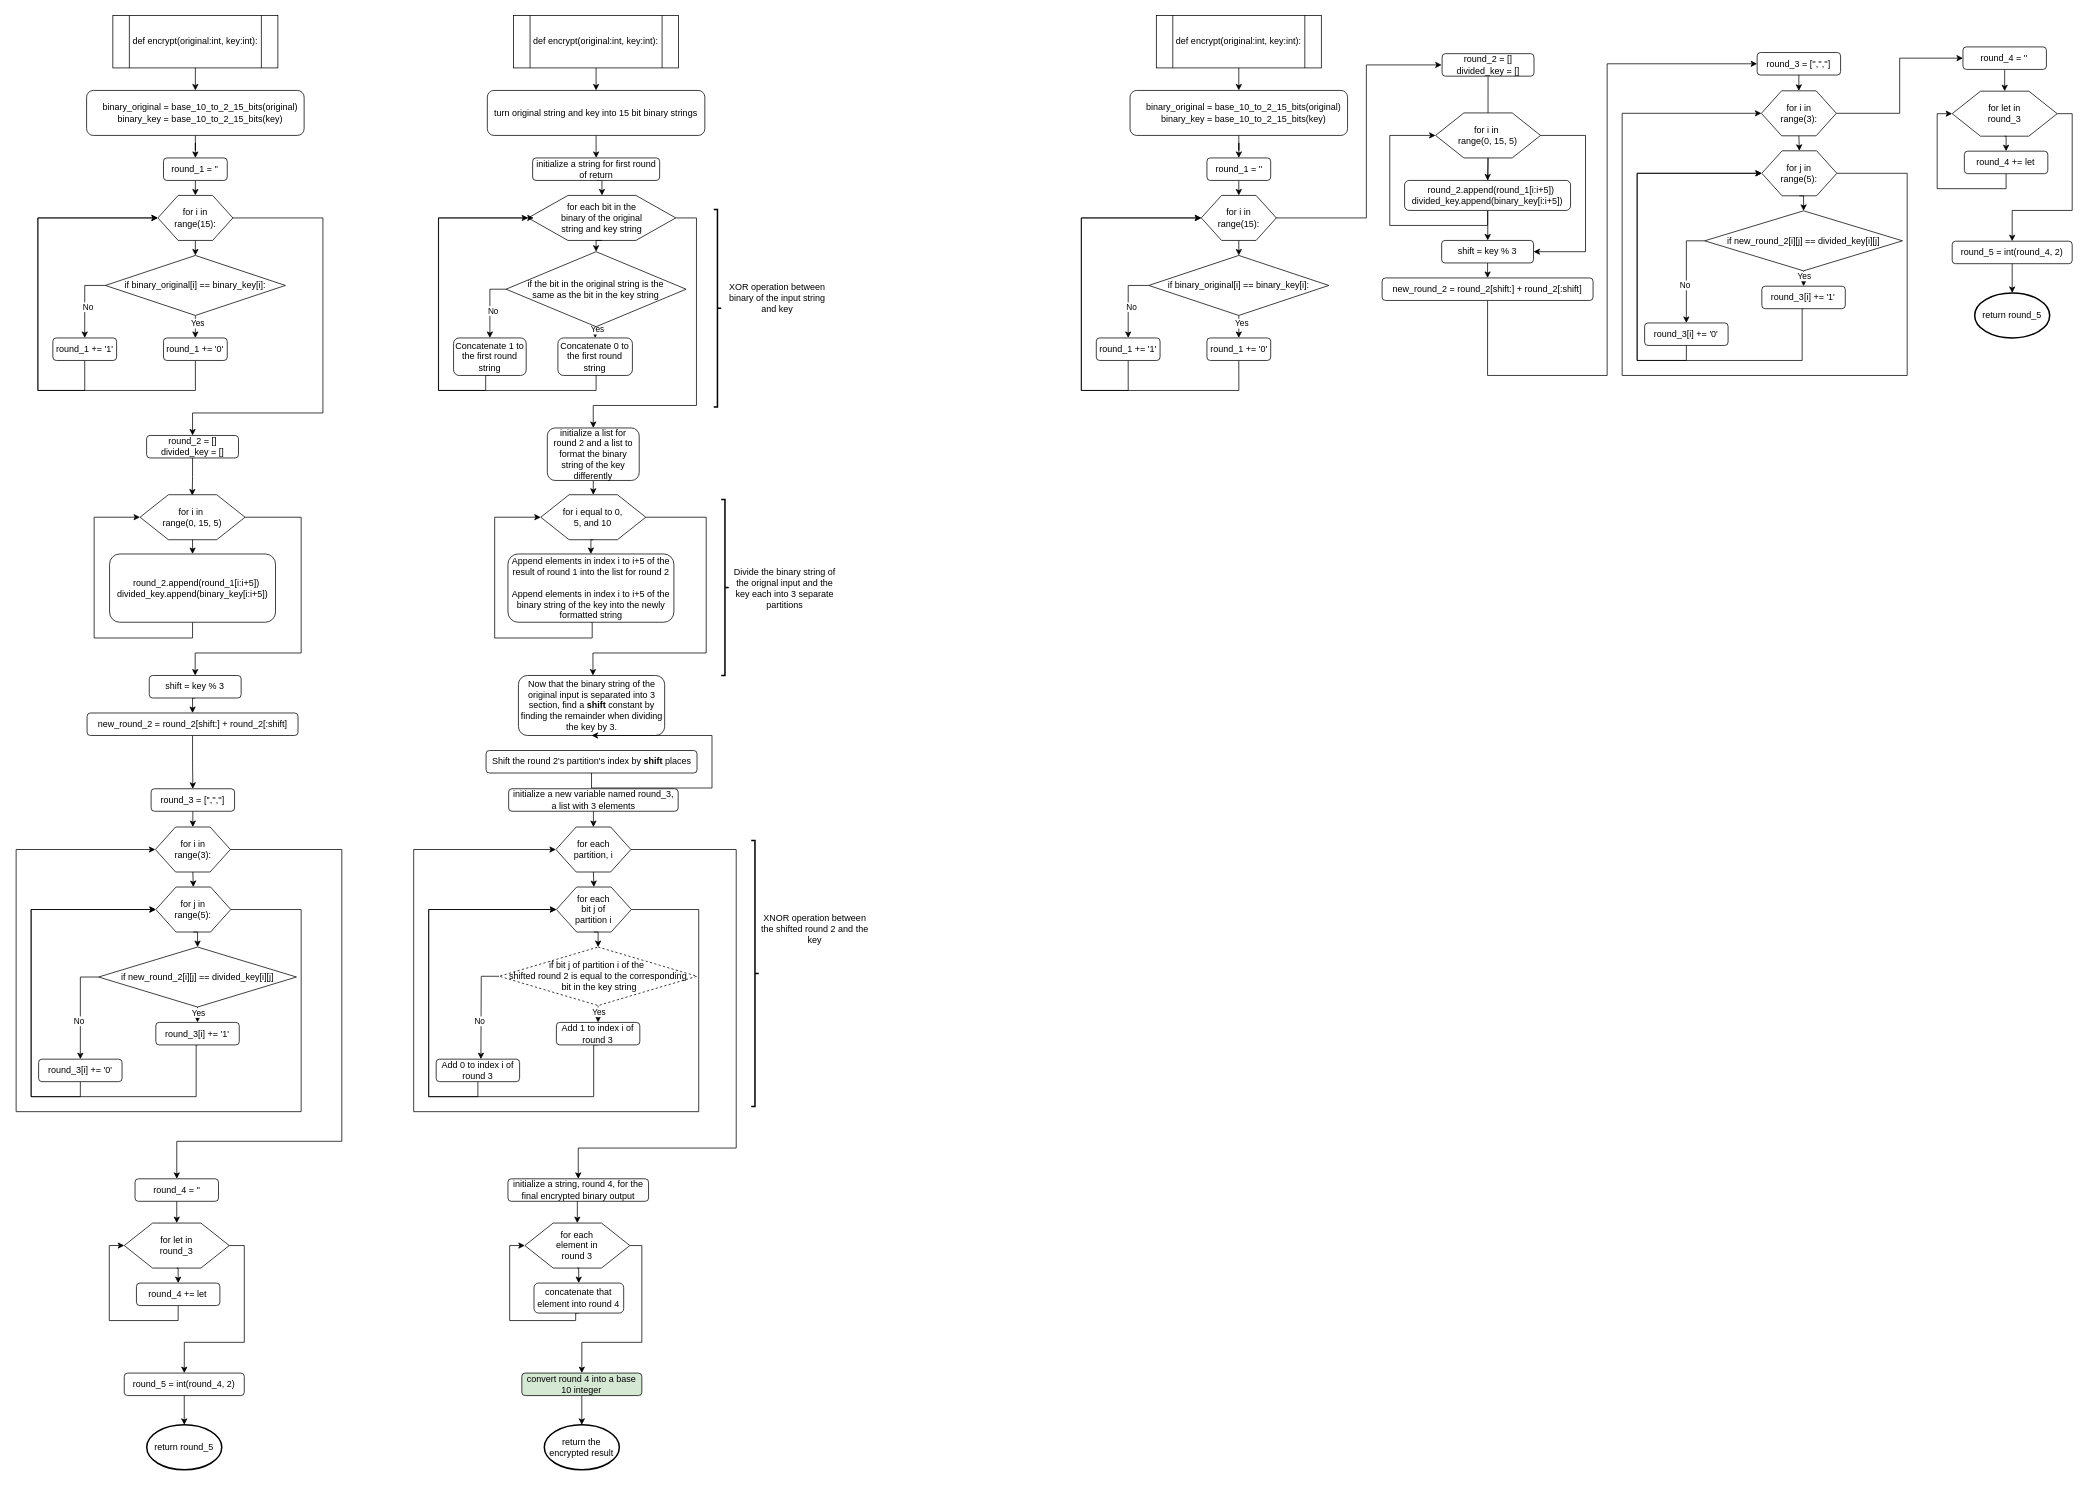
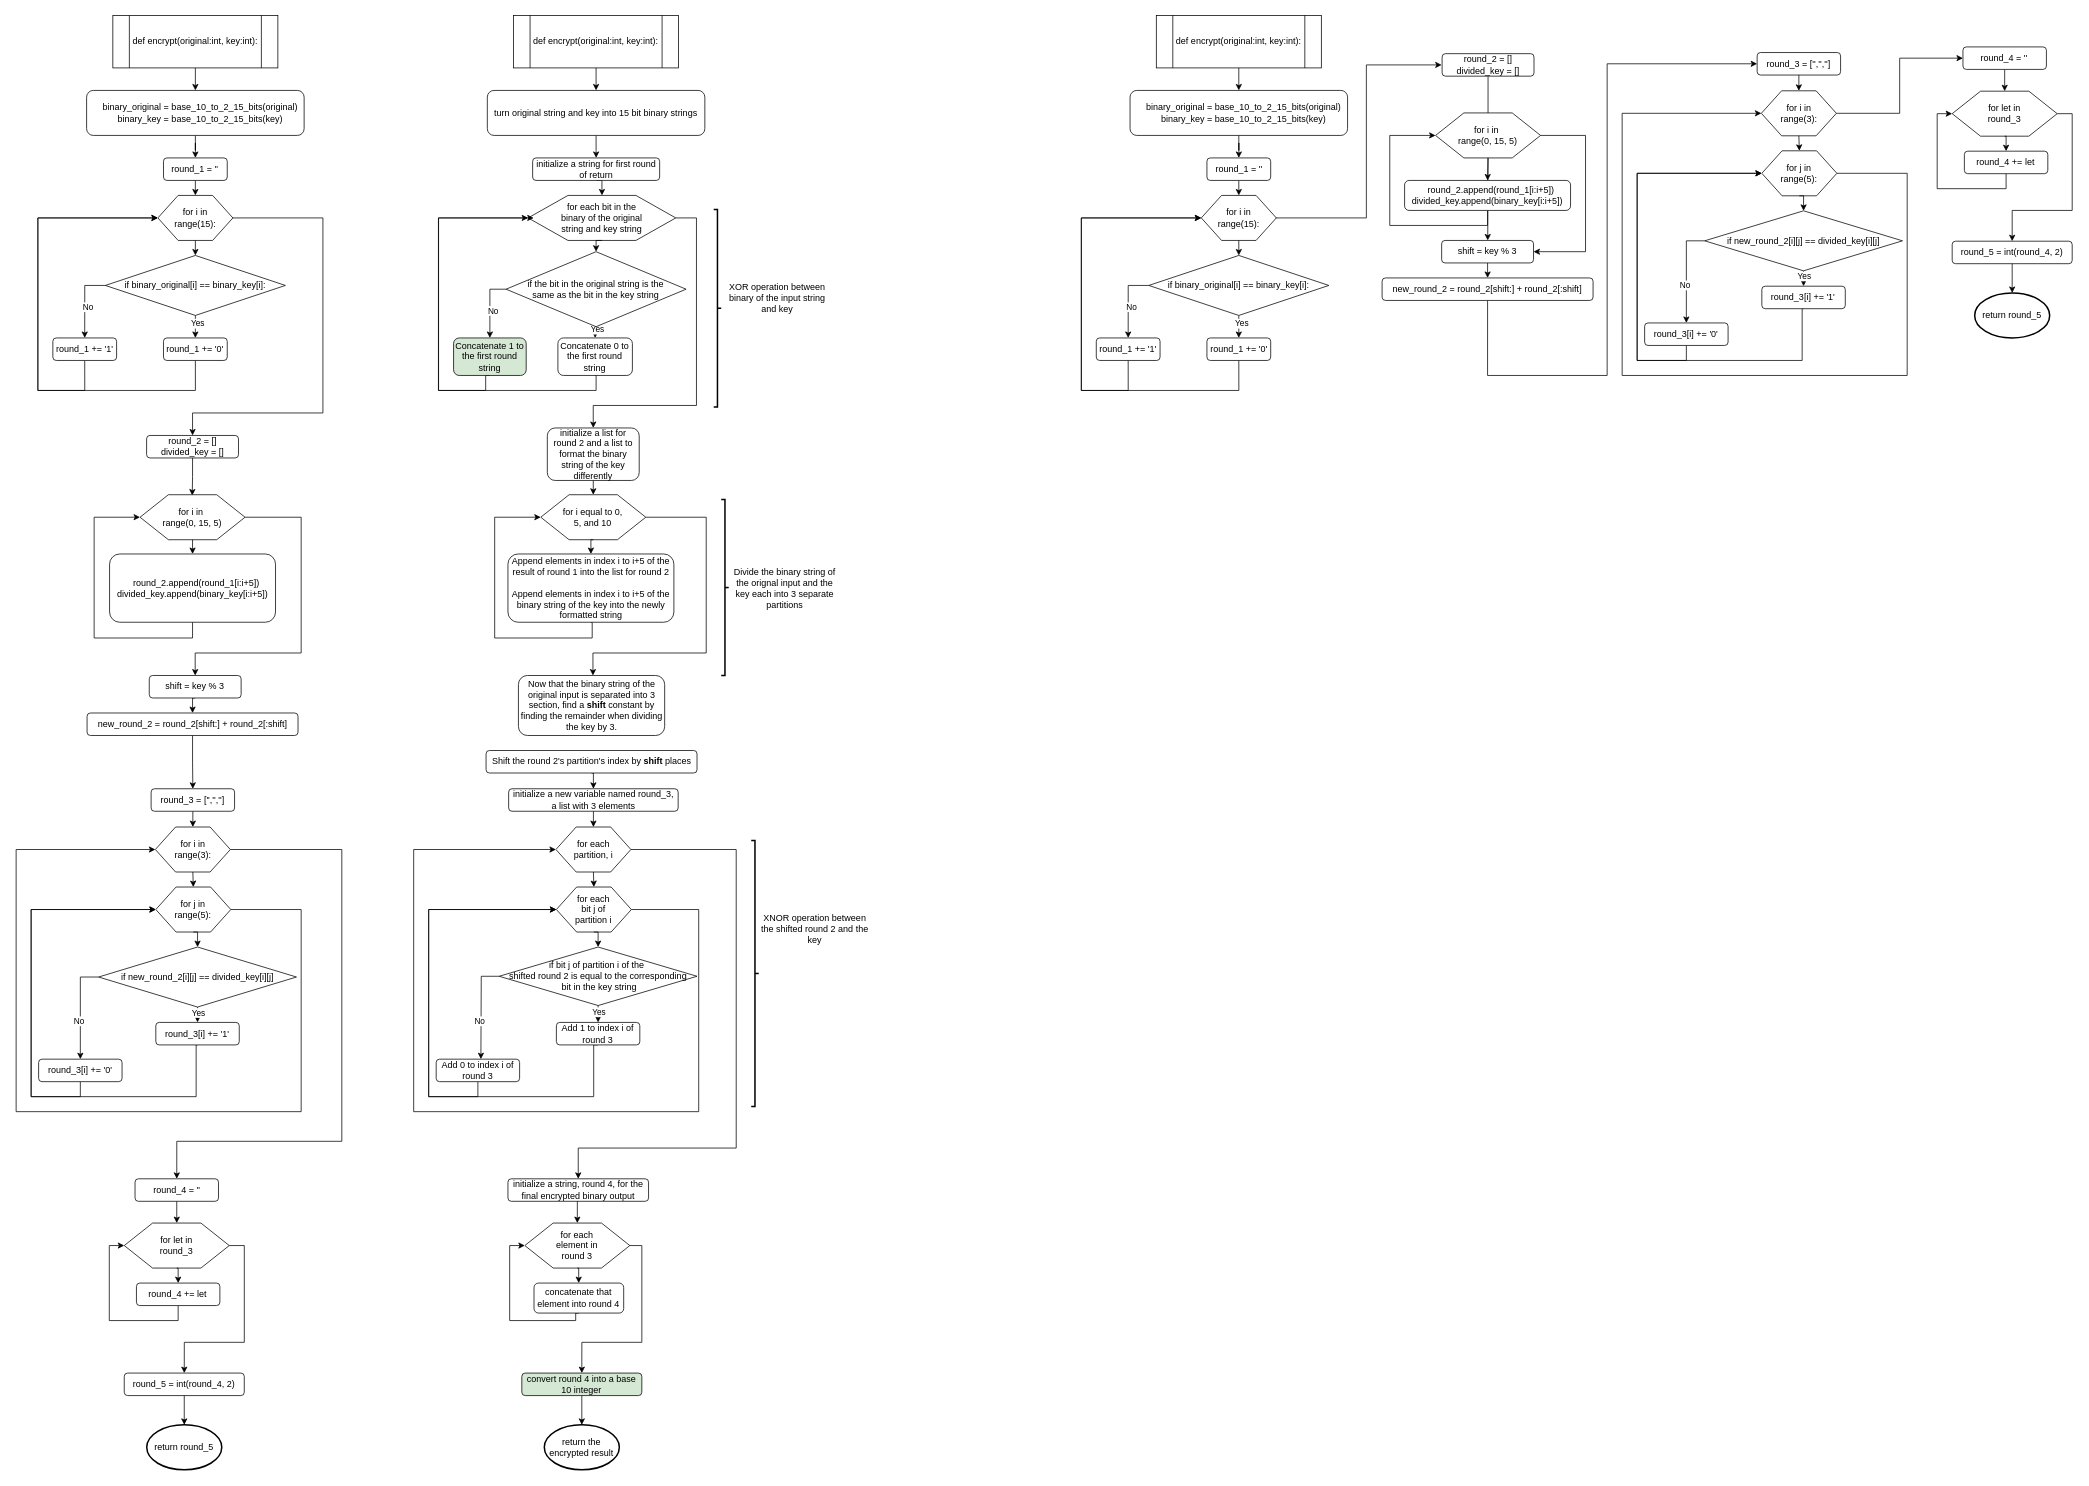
(490, 357) -> (490, 357)
(686, 735) -> (593, 777)
(598, 976) -> (598, 976)
